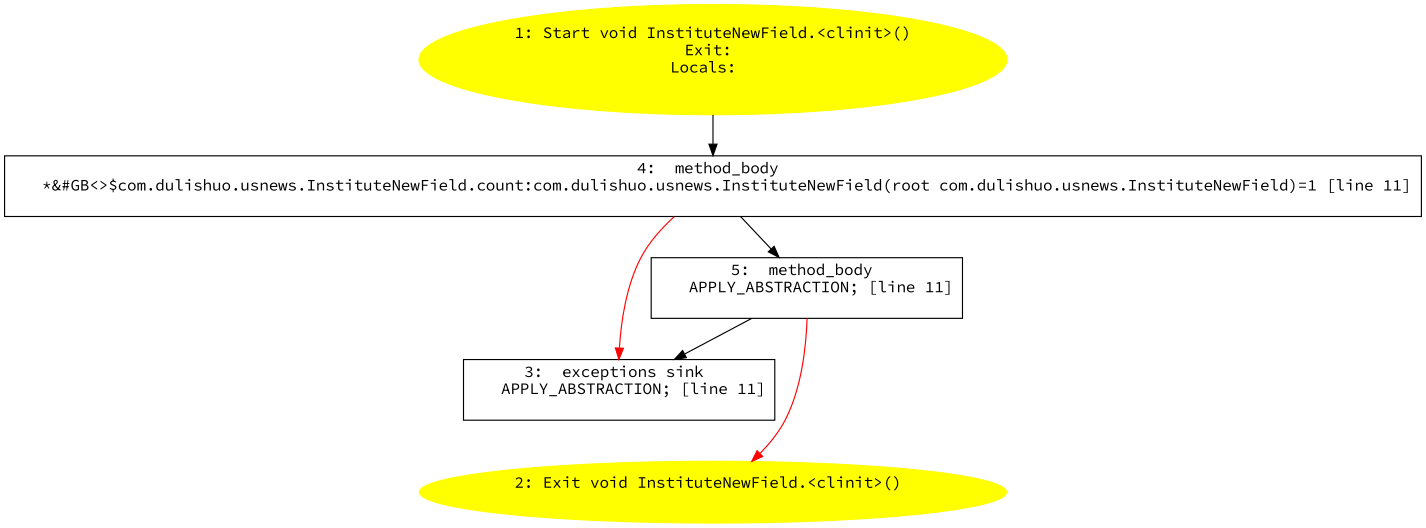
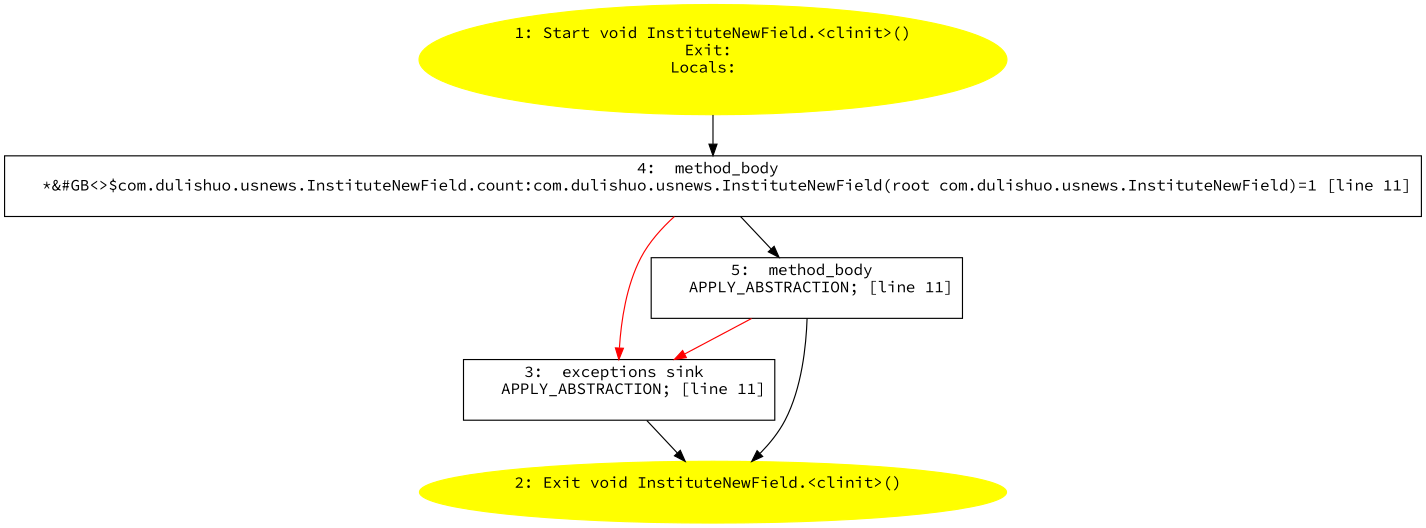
(718, 336) -> (718, 336)
(797, 391) -> (797, 391)
none -> (662, 437)
